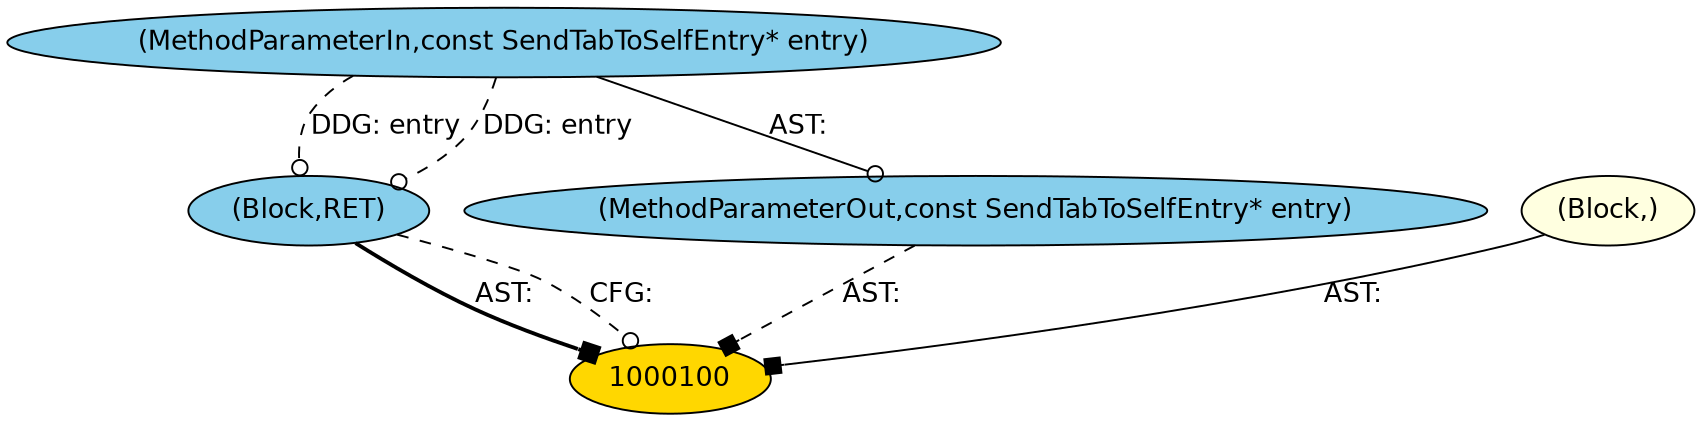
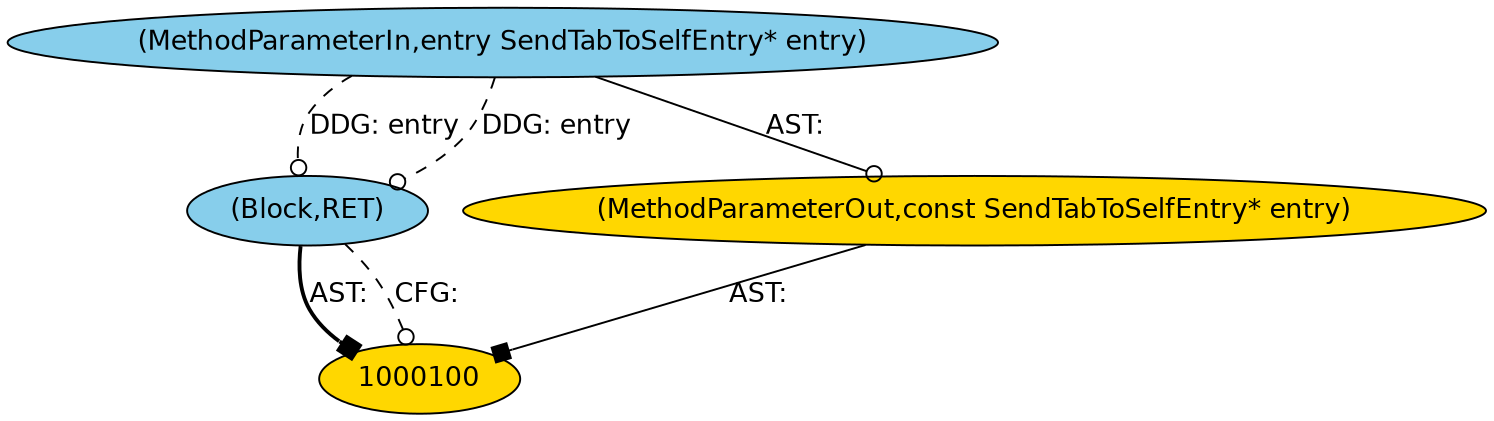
(504, 43) -> (503, 43)
(976, 211) -> (975, 211)
(1608, 211) -> none
(827, 293) -> (689, 297)
